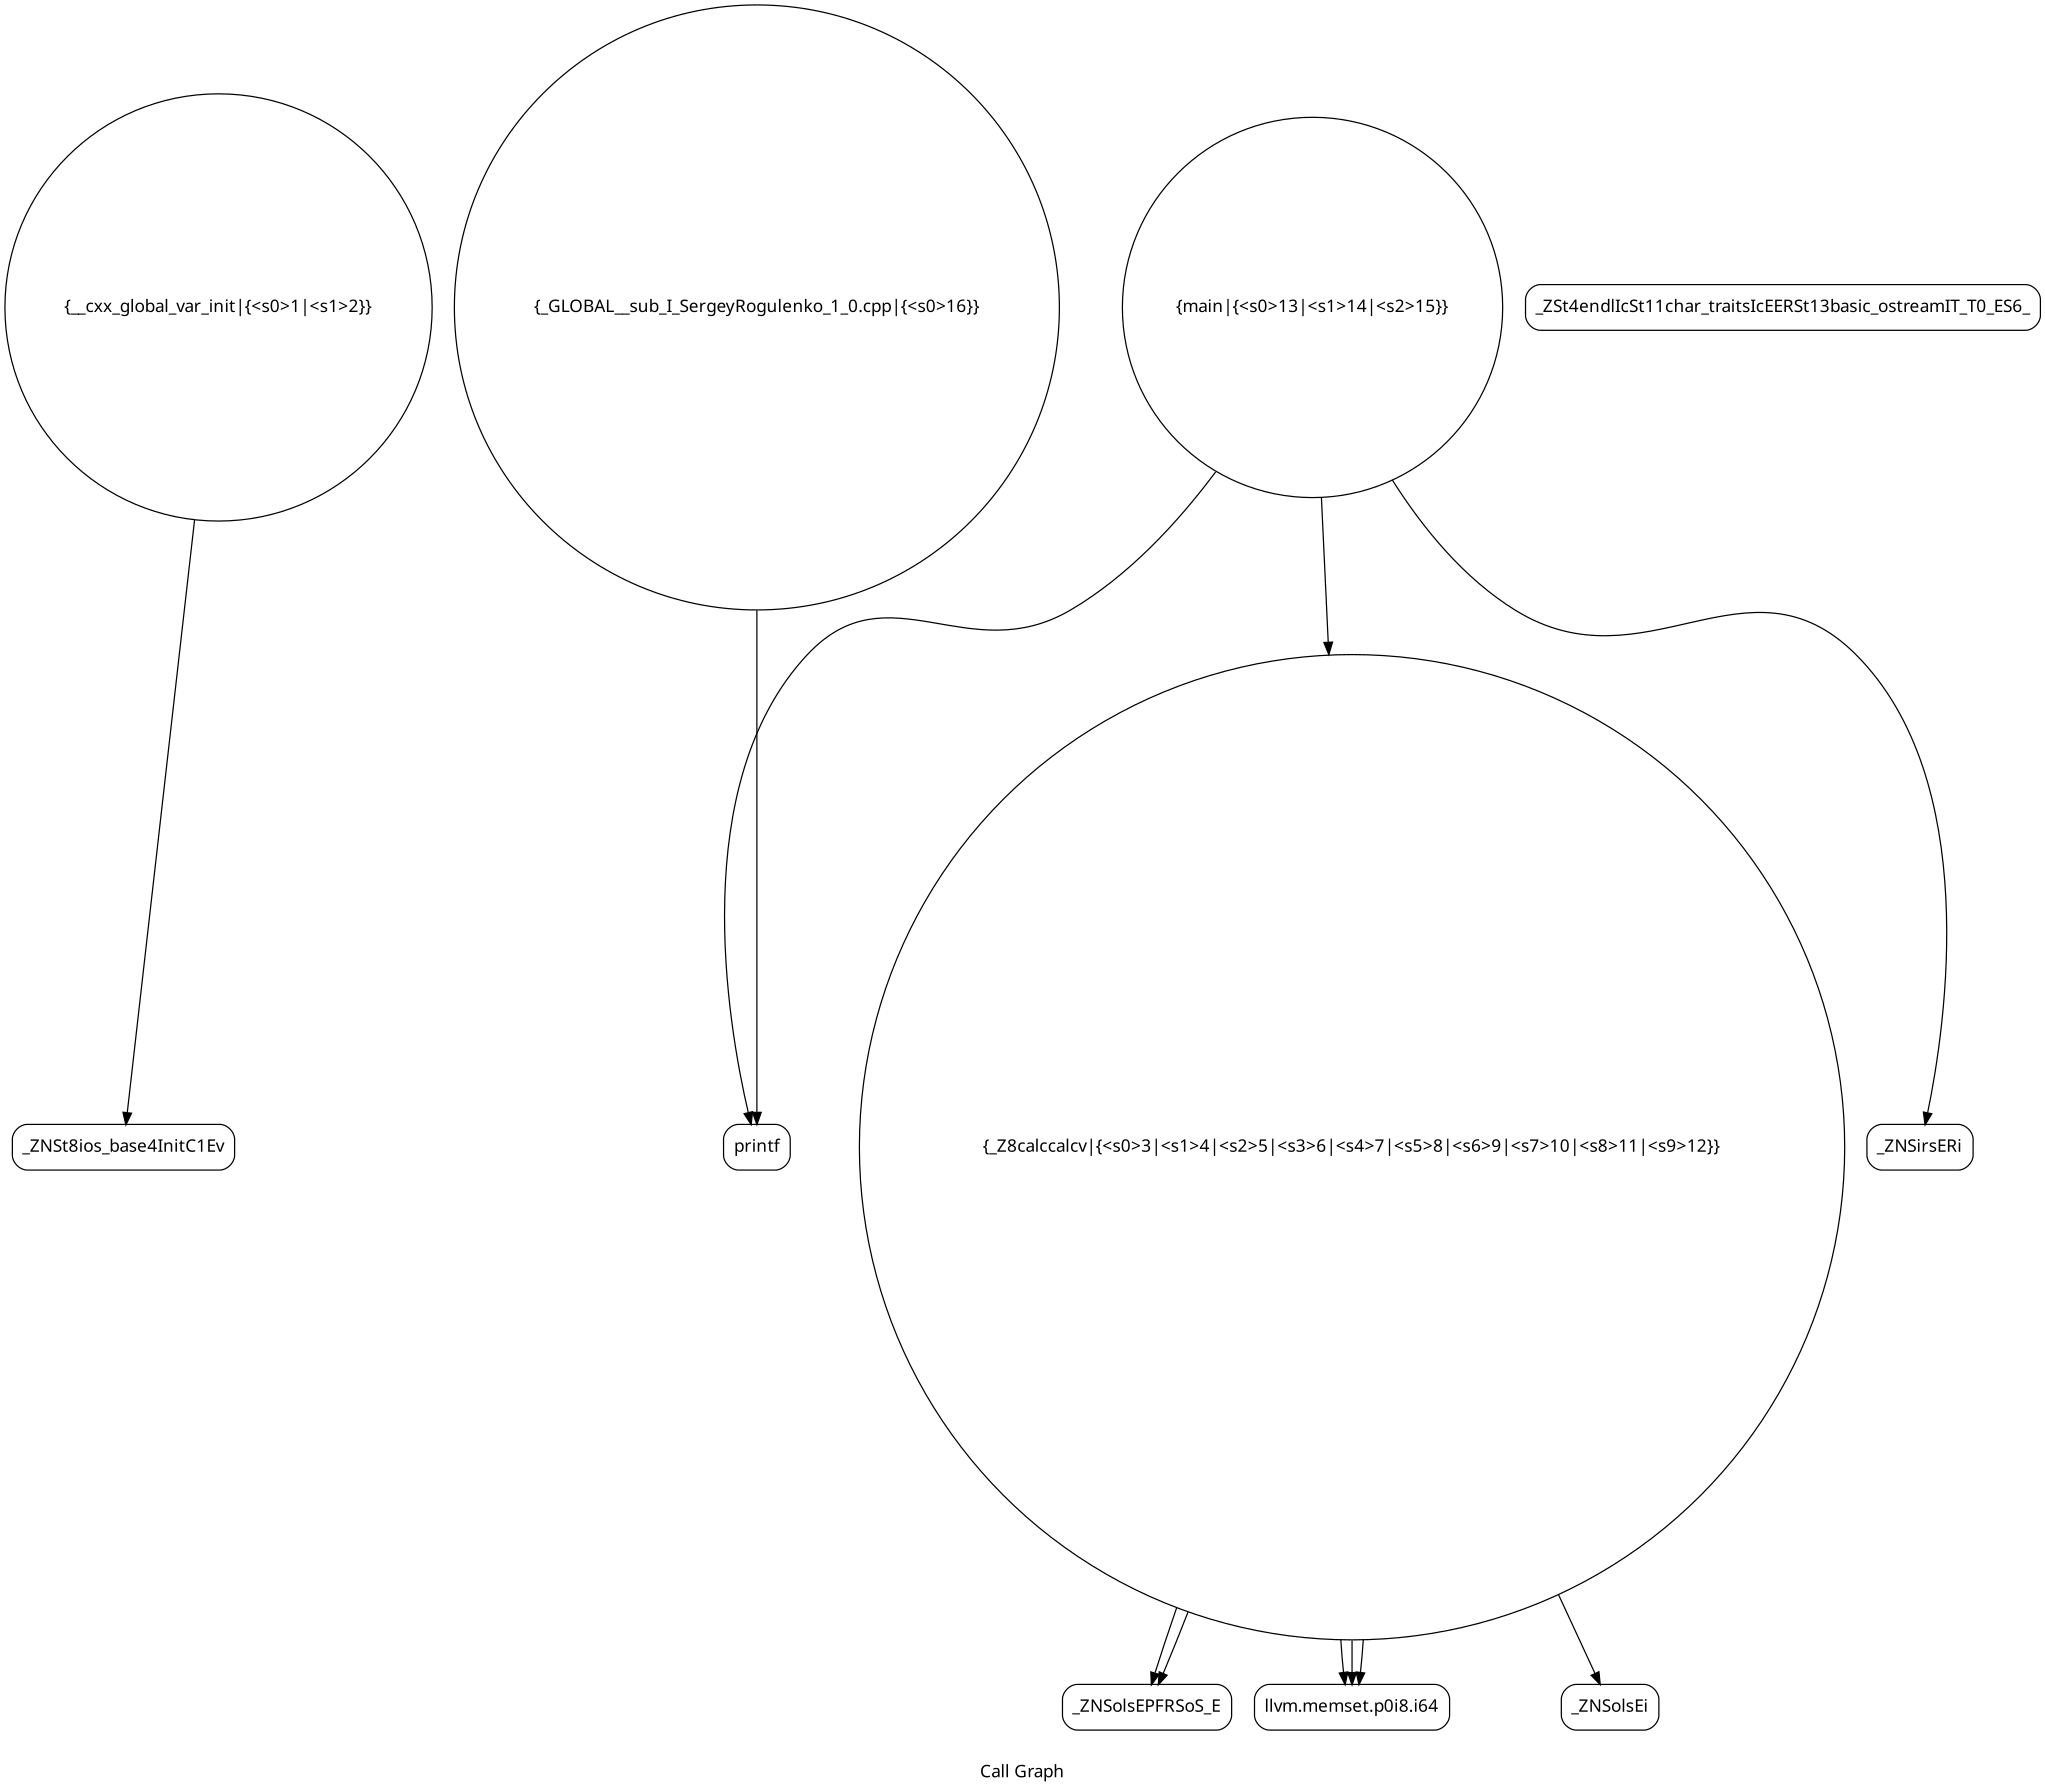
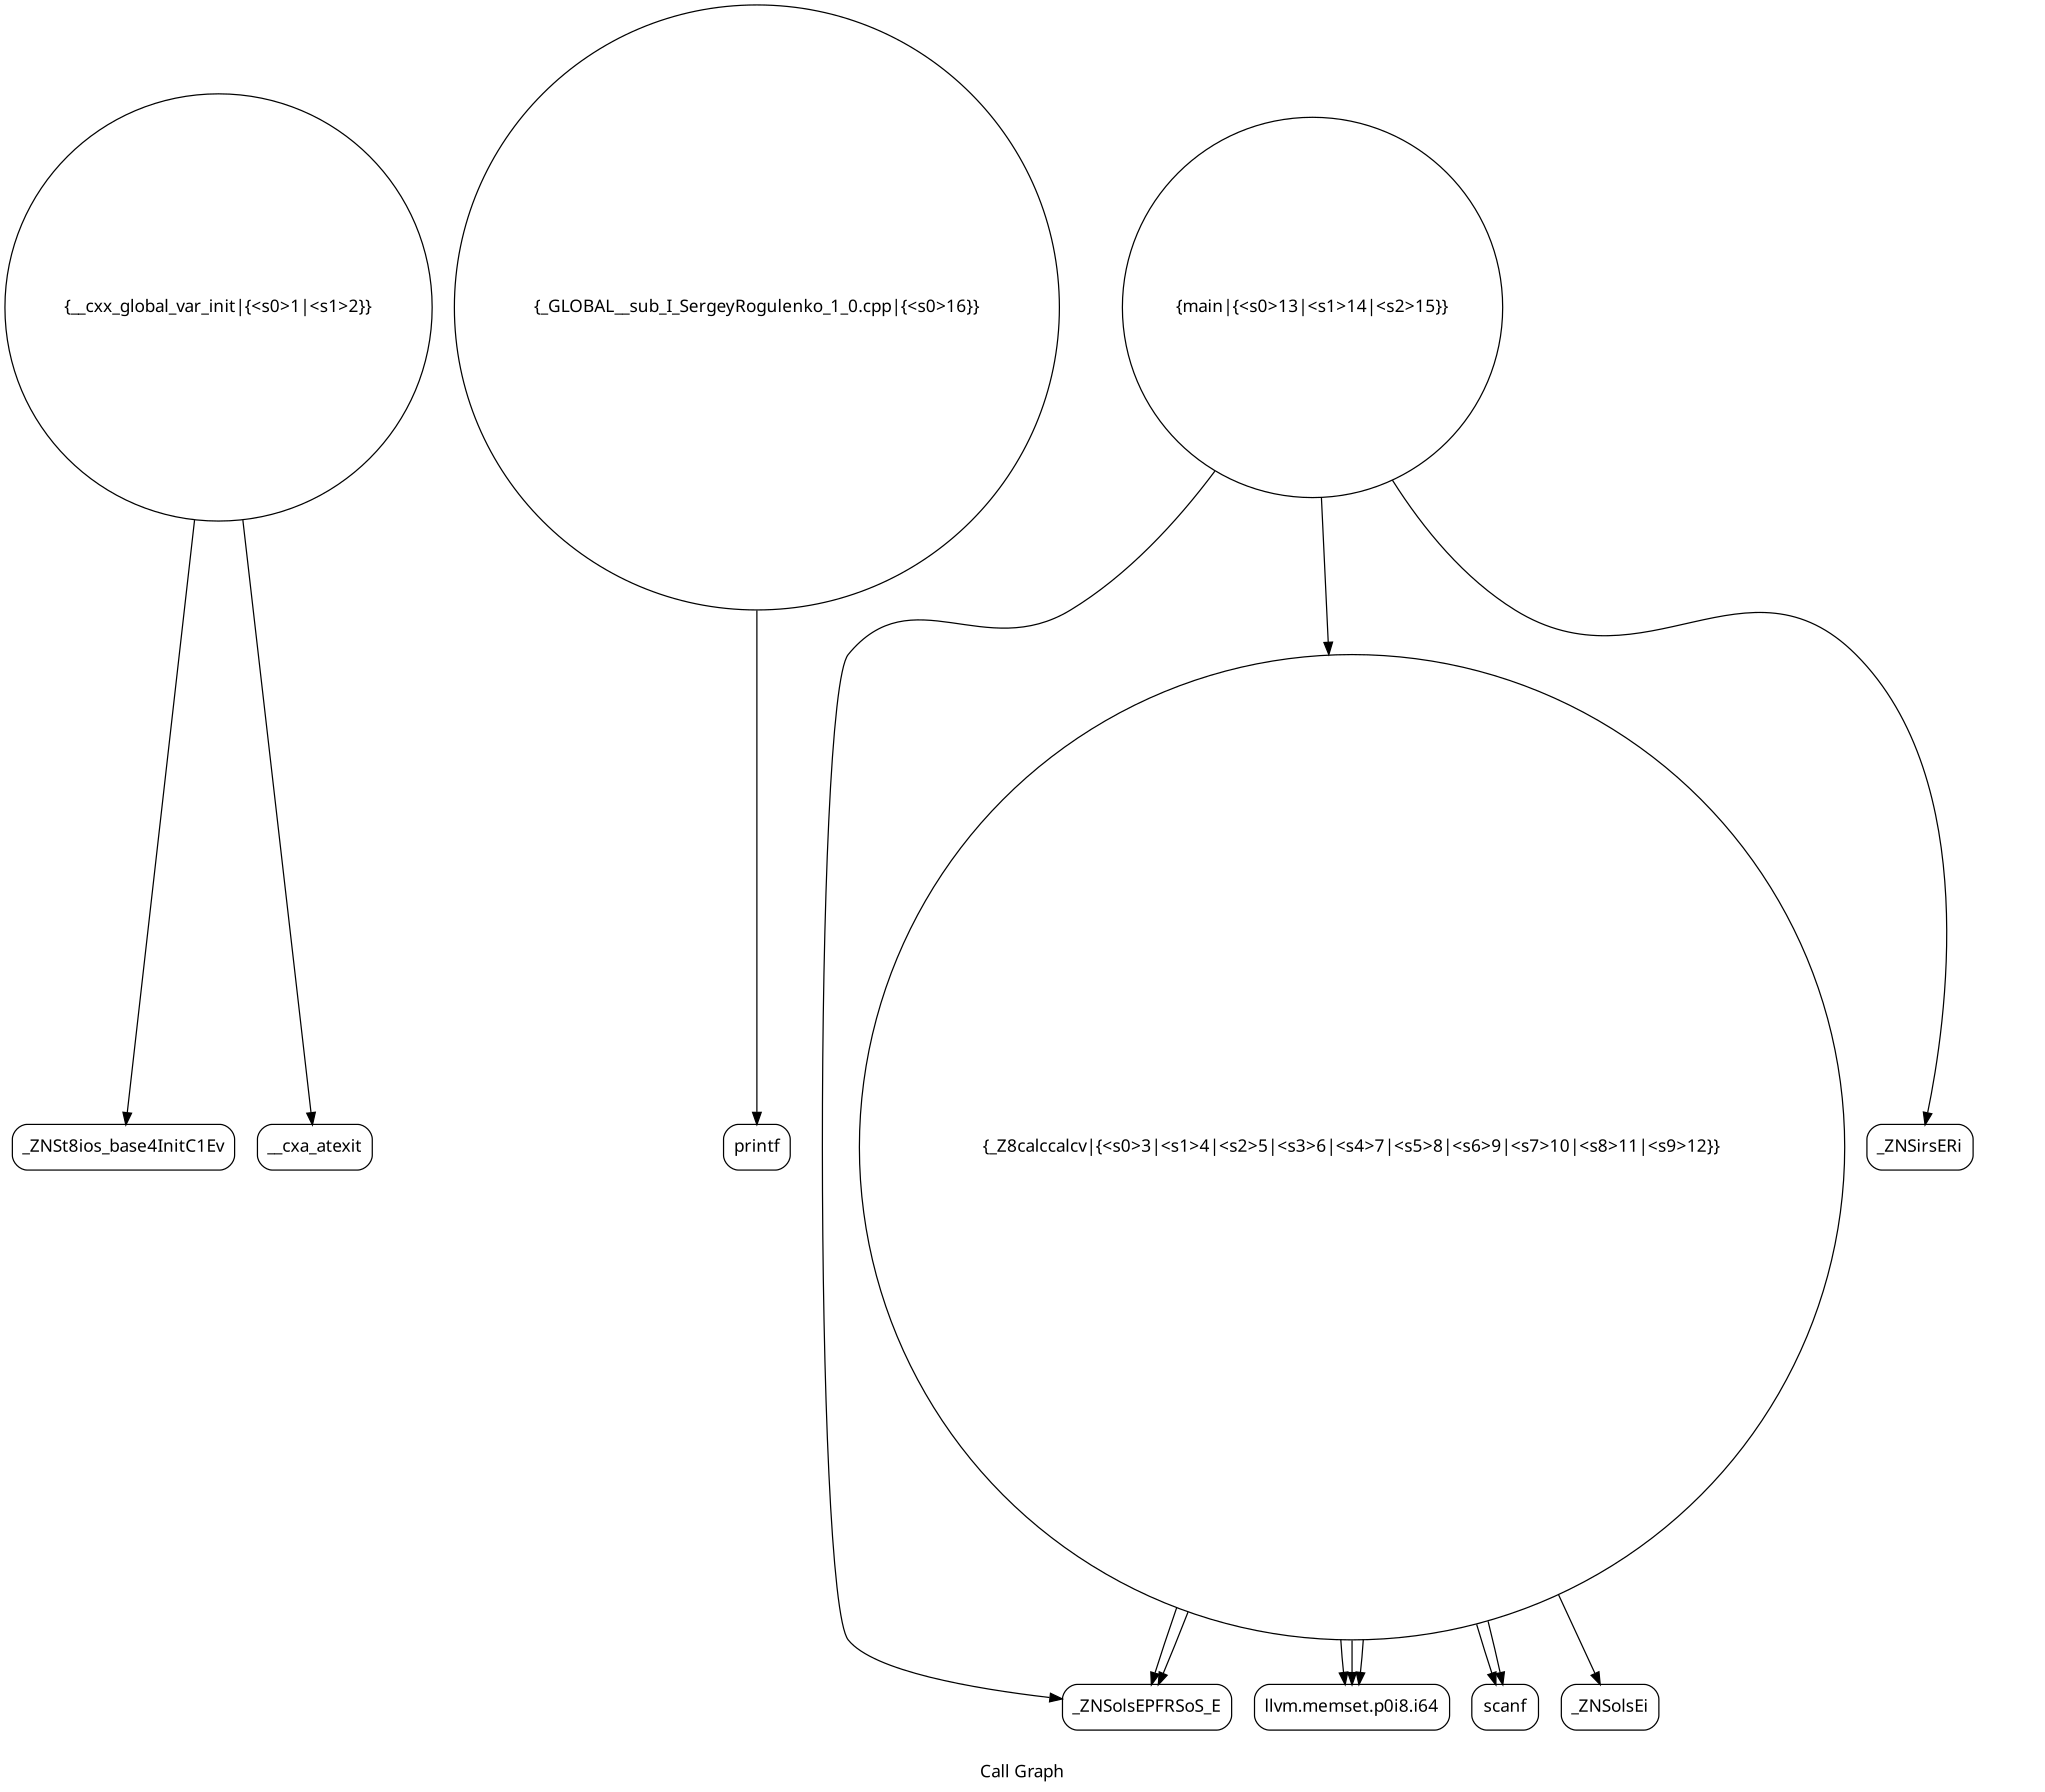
(1783, 307) -> none
(808, 654) -> (823, 1034)
none -> (315, 1147)
none -> (1505, 1707)
